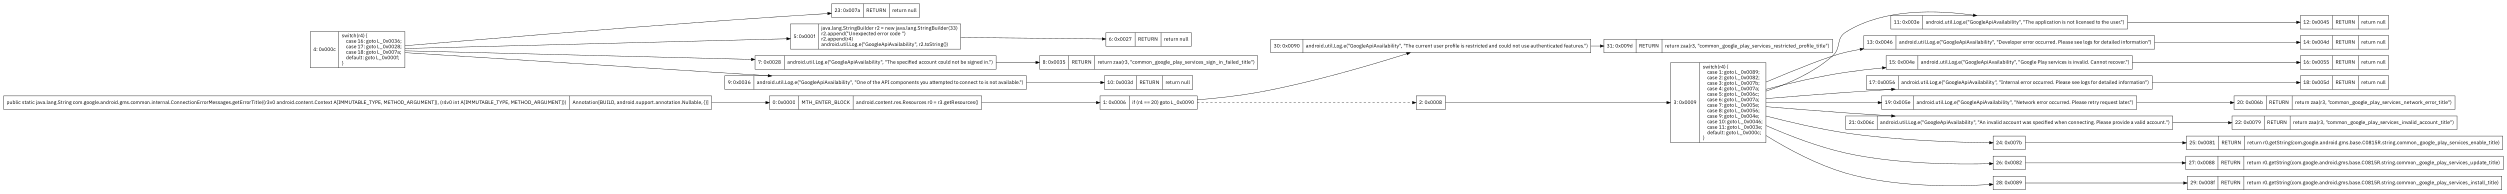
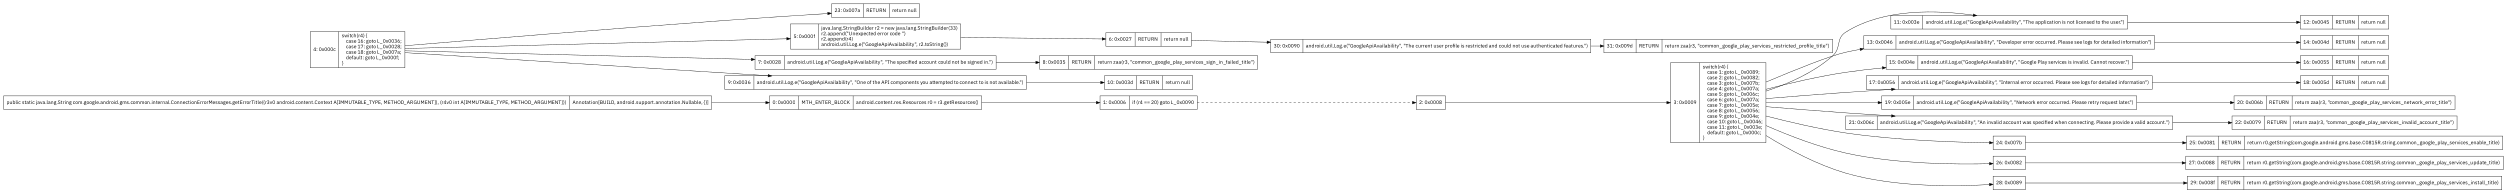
(1303, 83) -> (1229, 41)
